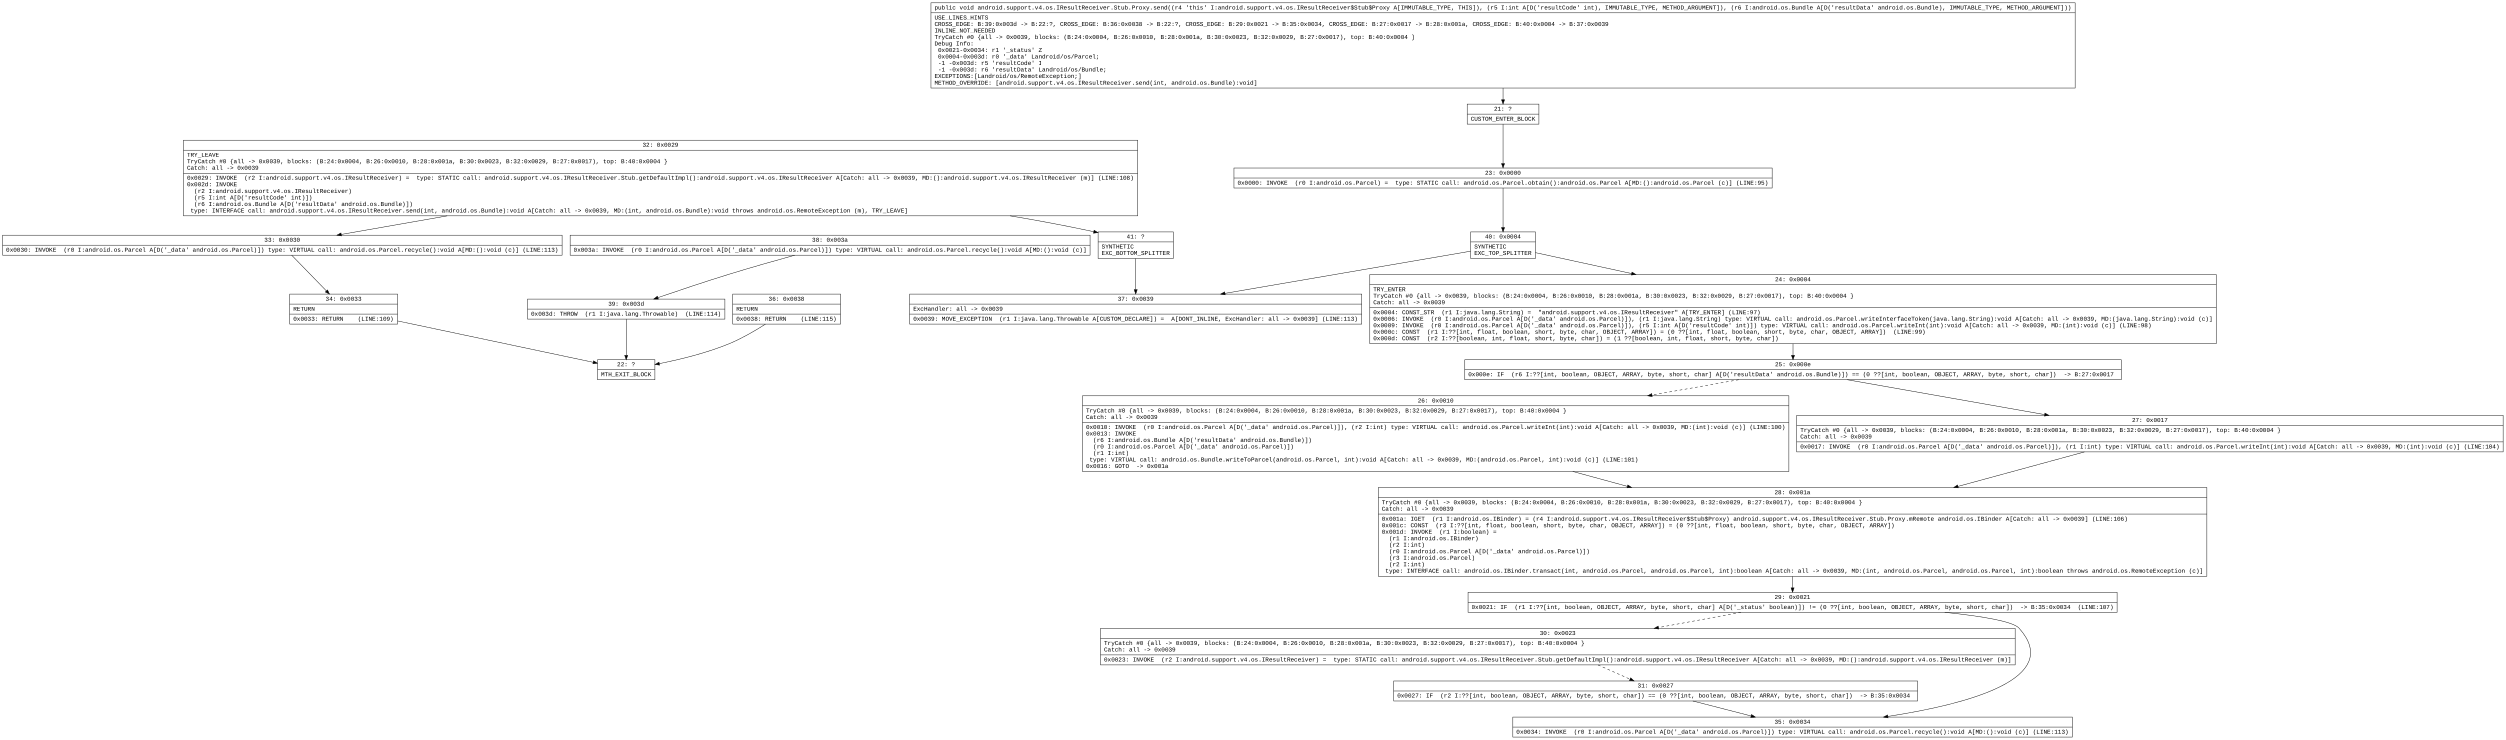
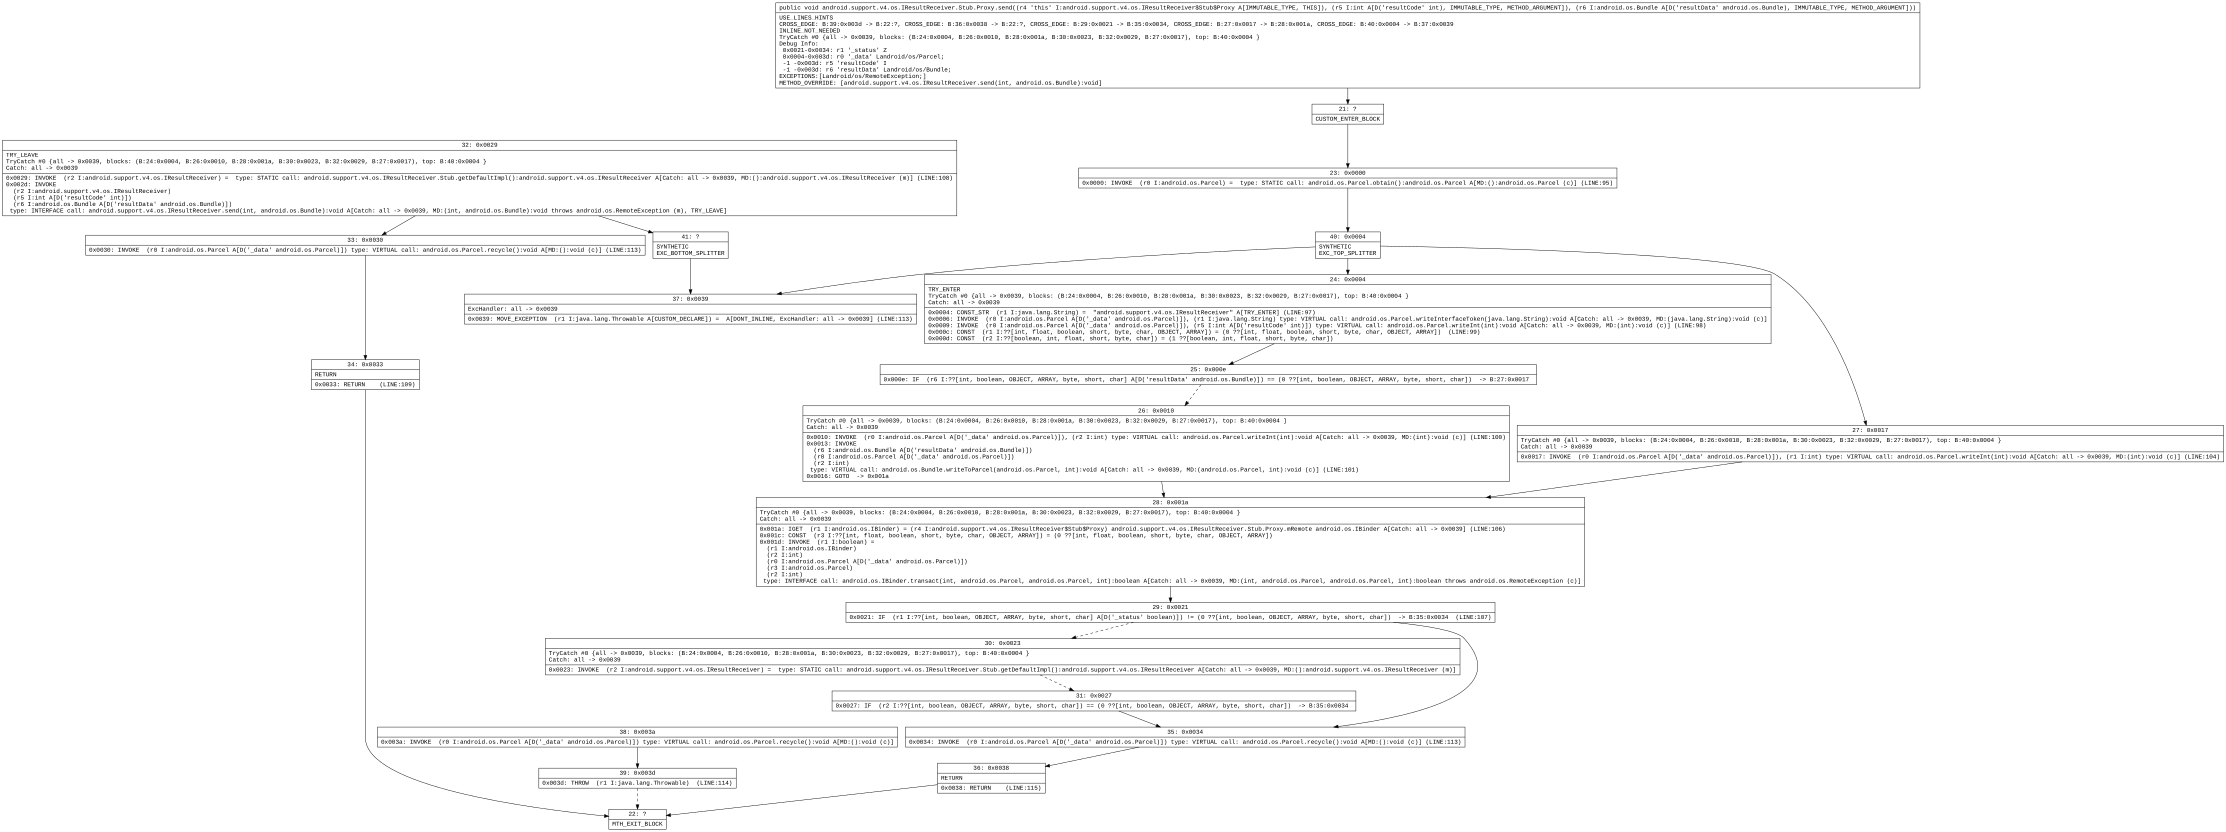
(626, 337) -> (638, 797)
(1946, 397) -> (1666, 257)
(1108, 453) -> (828, 463)
none -> (1094, 756)
